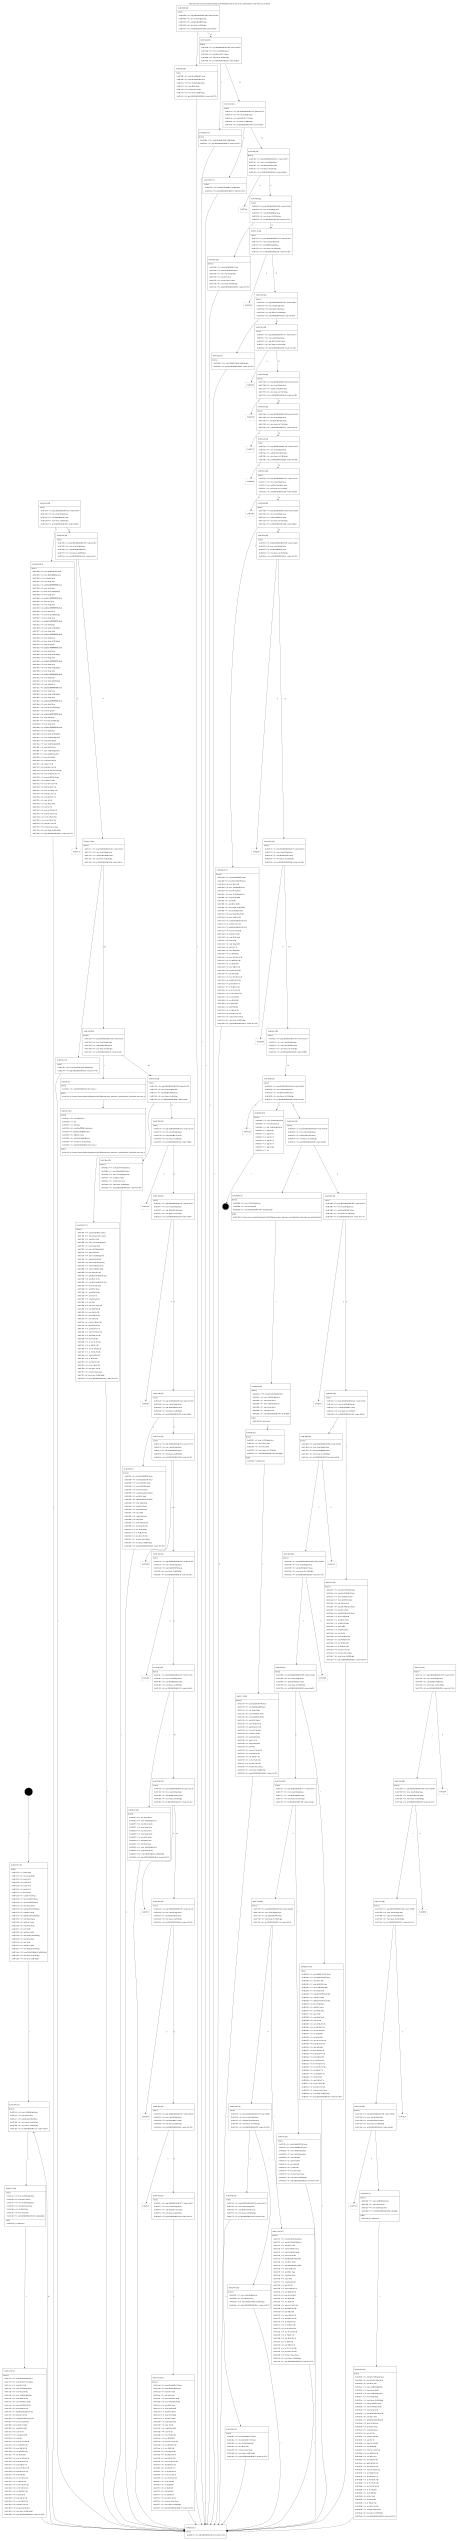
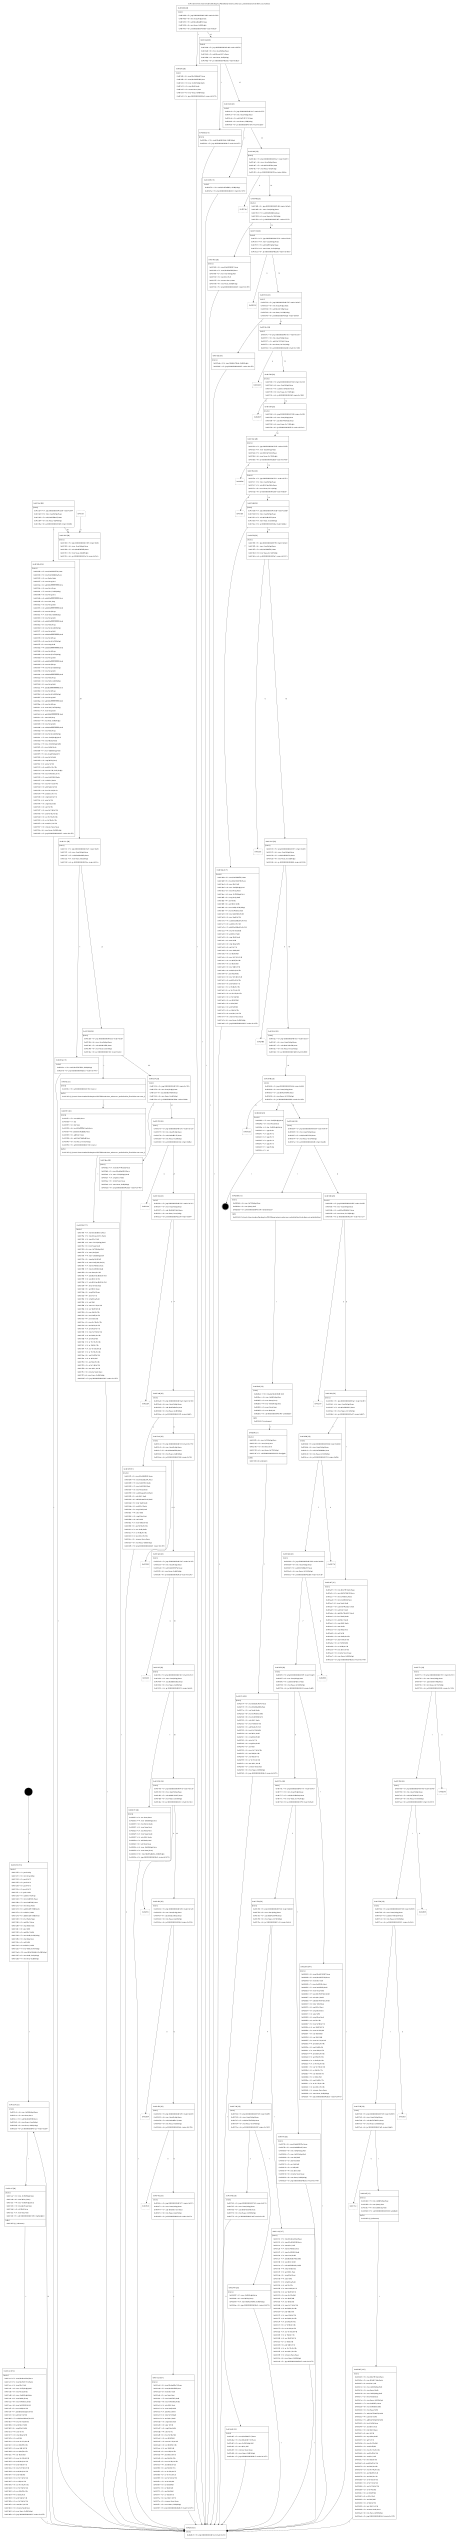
(250, 449) -> none
(76, 704) -> (80, 524)
